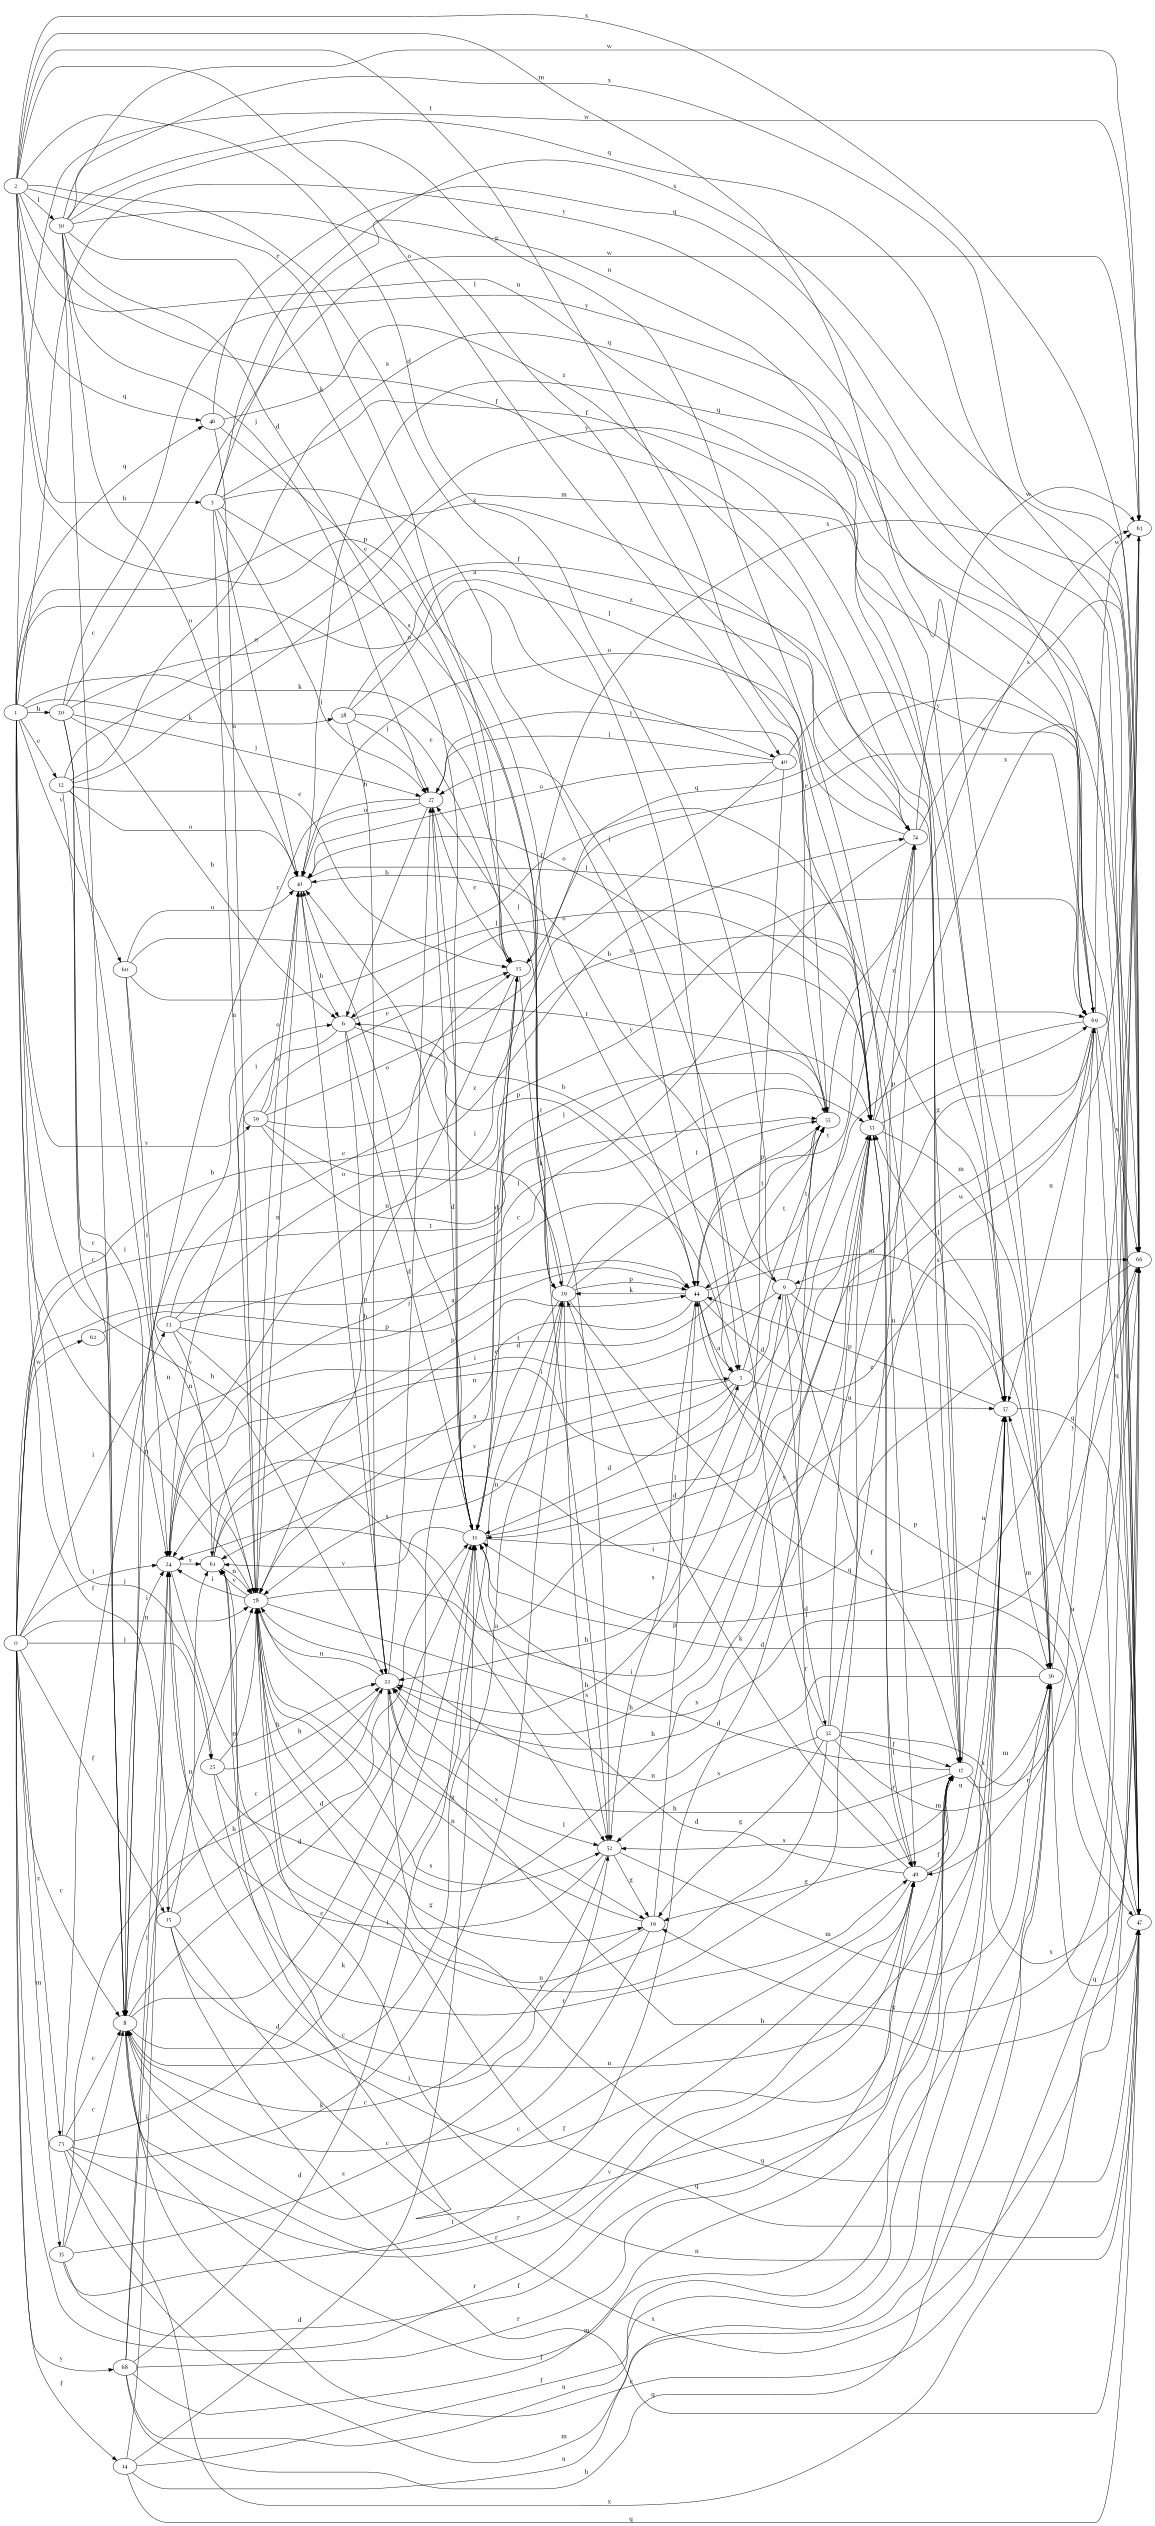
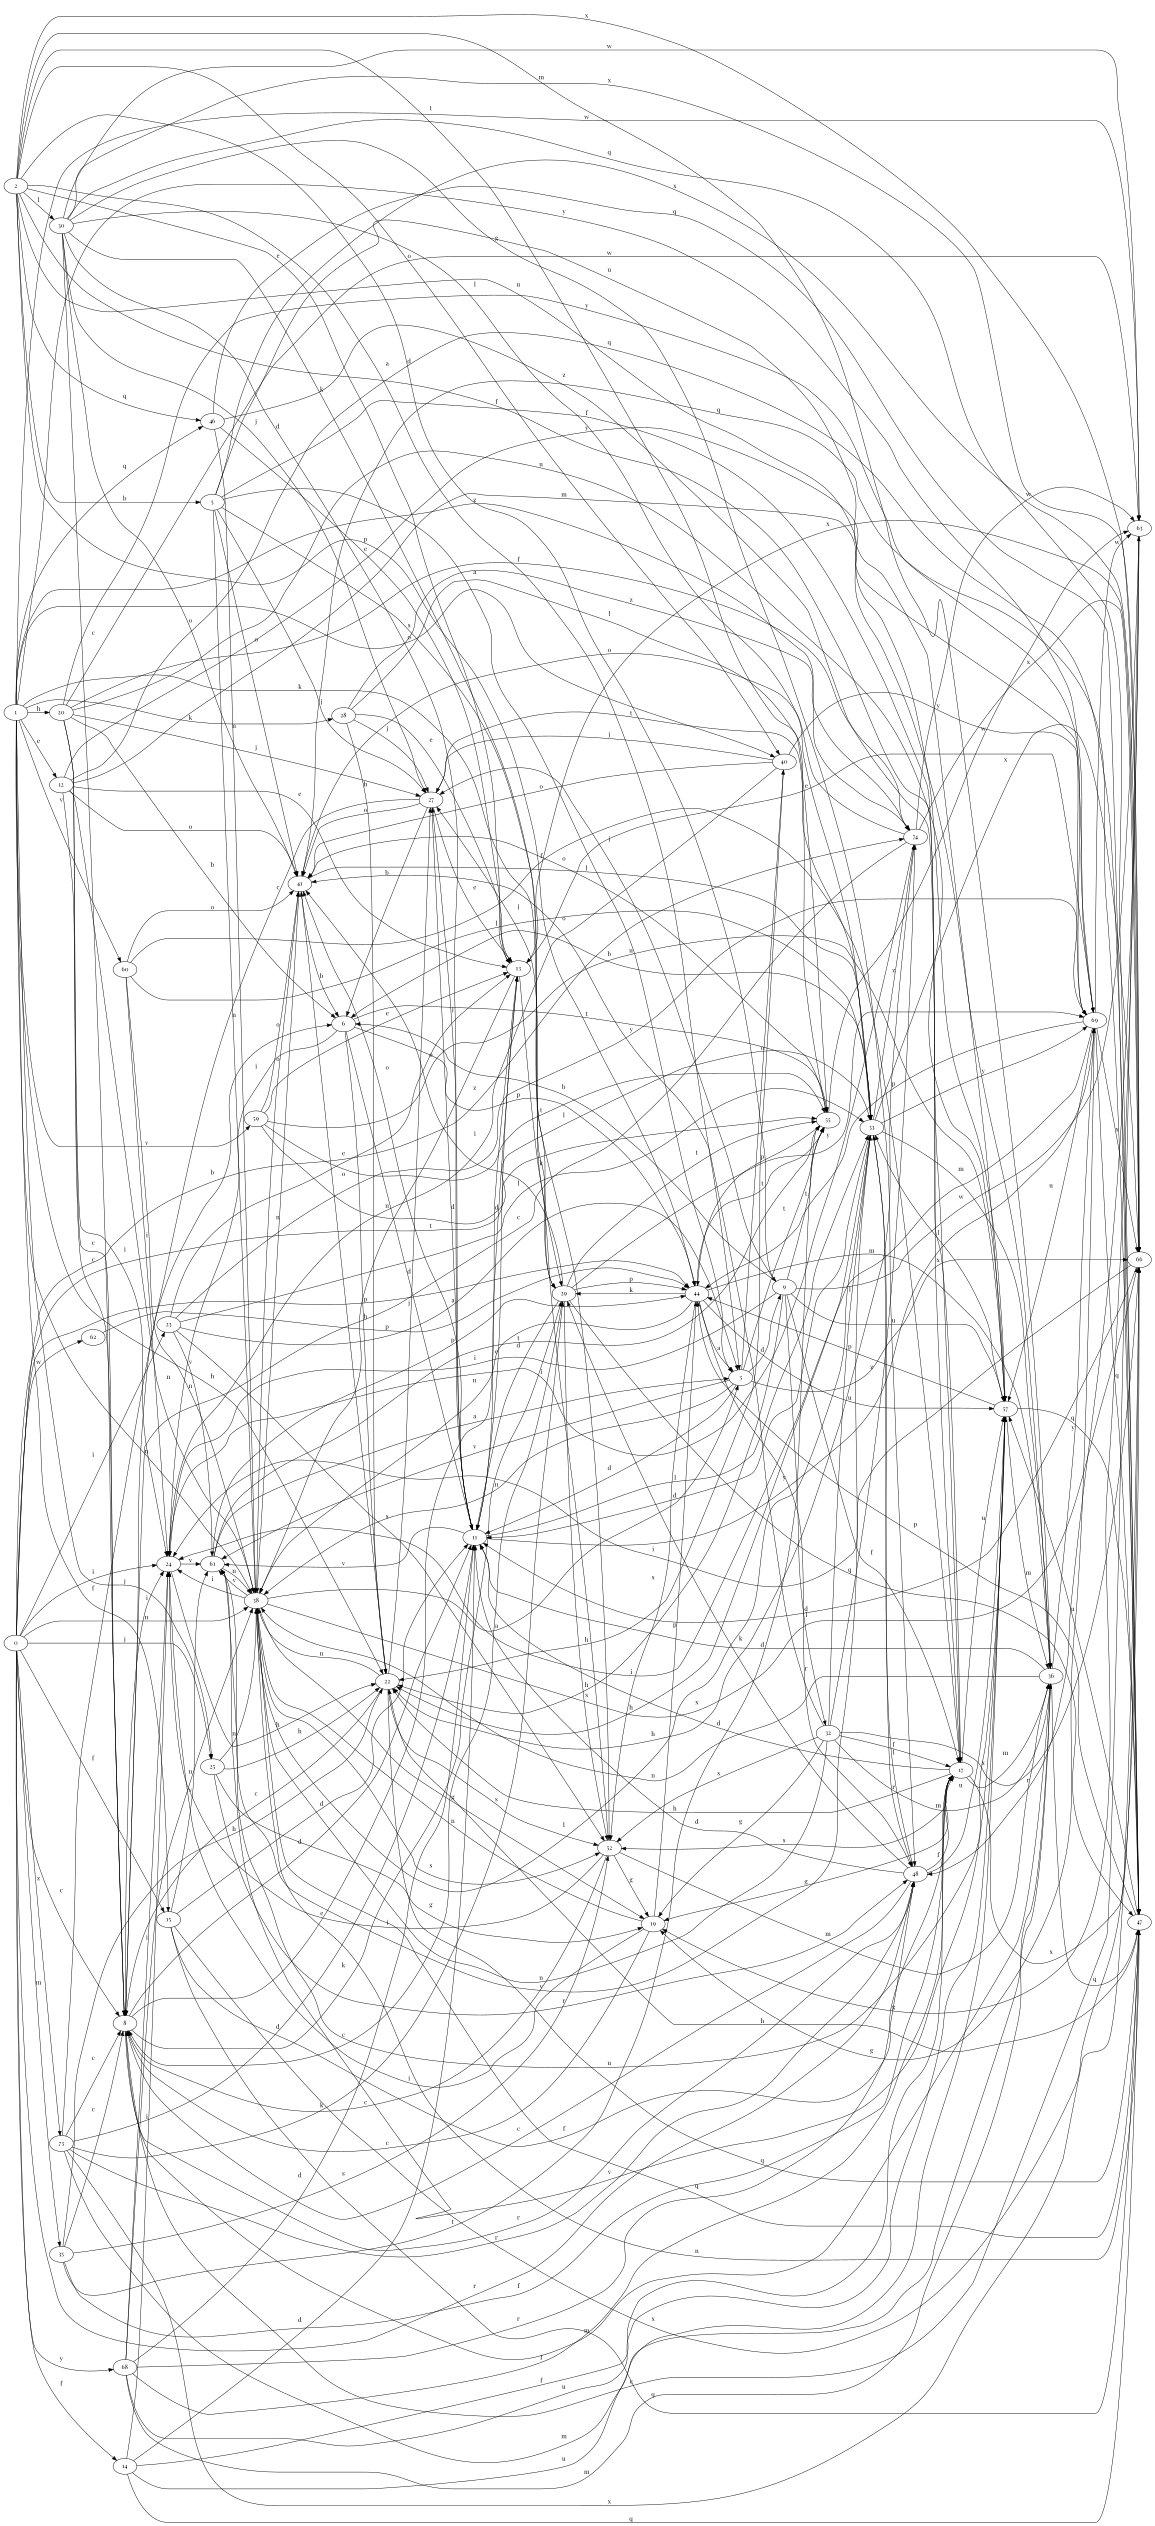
none -> (779, 612)
(1090, 943) -> none
none -> (761, 1087)
(927, 1137) -> (1071, 1719)
(256, 1601) -> (256, 1601)
(916, 1874) -> (916, 1874)
(587, 2472) -> (587, 2472)
